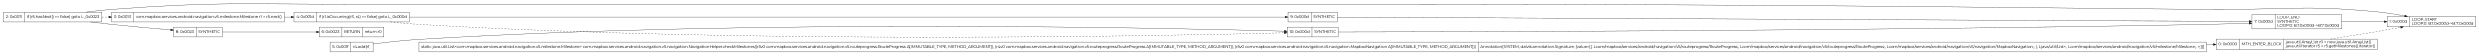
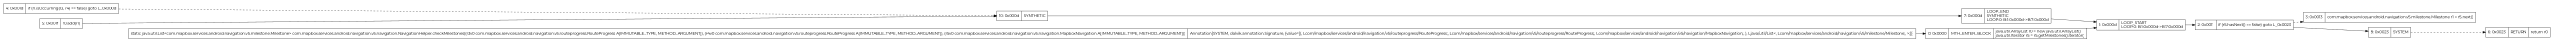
(1245, 4) -> (2189, 25)
(288, 17) -> none
(1313, 17) -> none
(209, 32) -> (2401, 32)
(269, 32) -> (2447, 32)
(2366, 33) -> (2090, 28)
(362, 47) -> (71, 23)
